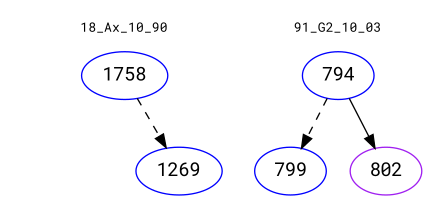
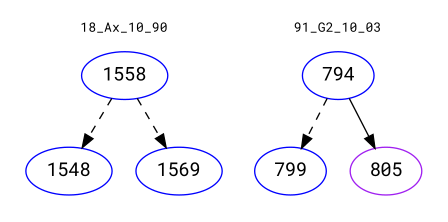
(125, 76) -> (125, 76)
none -> (69, 171)
(179, 171) -> (179, 171)
(386, 171) -> (386, 171)
